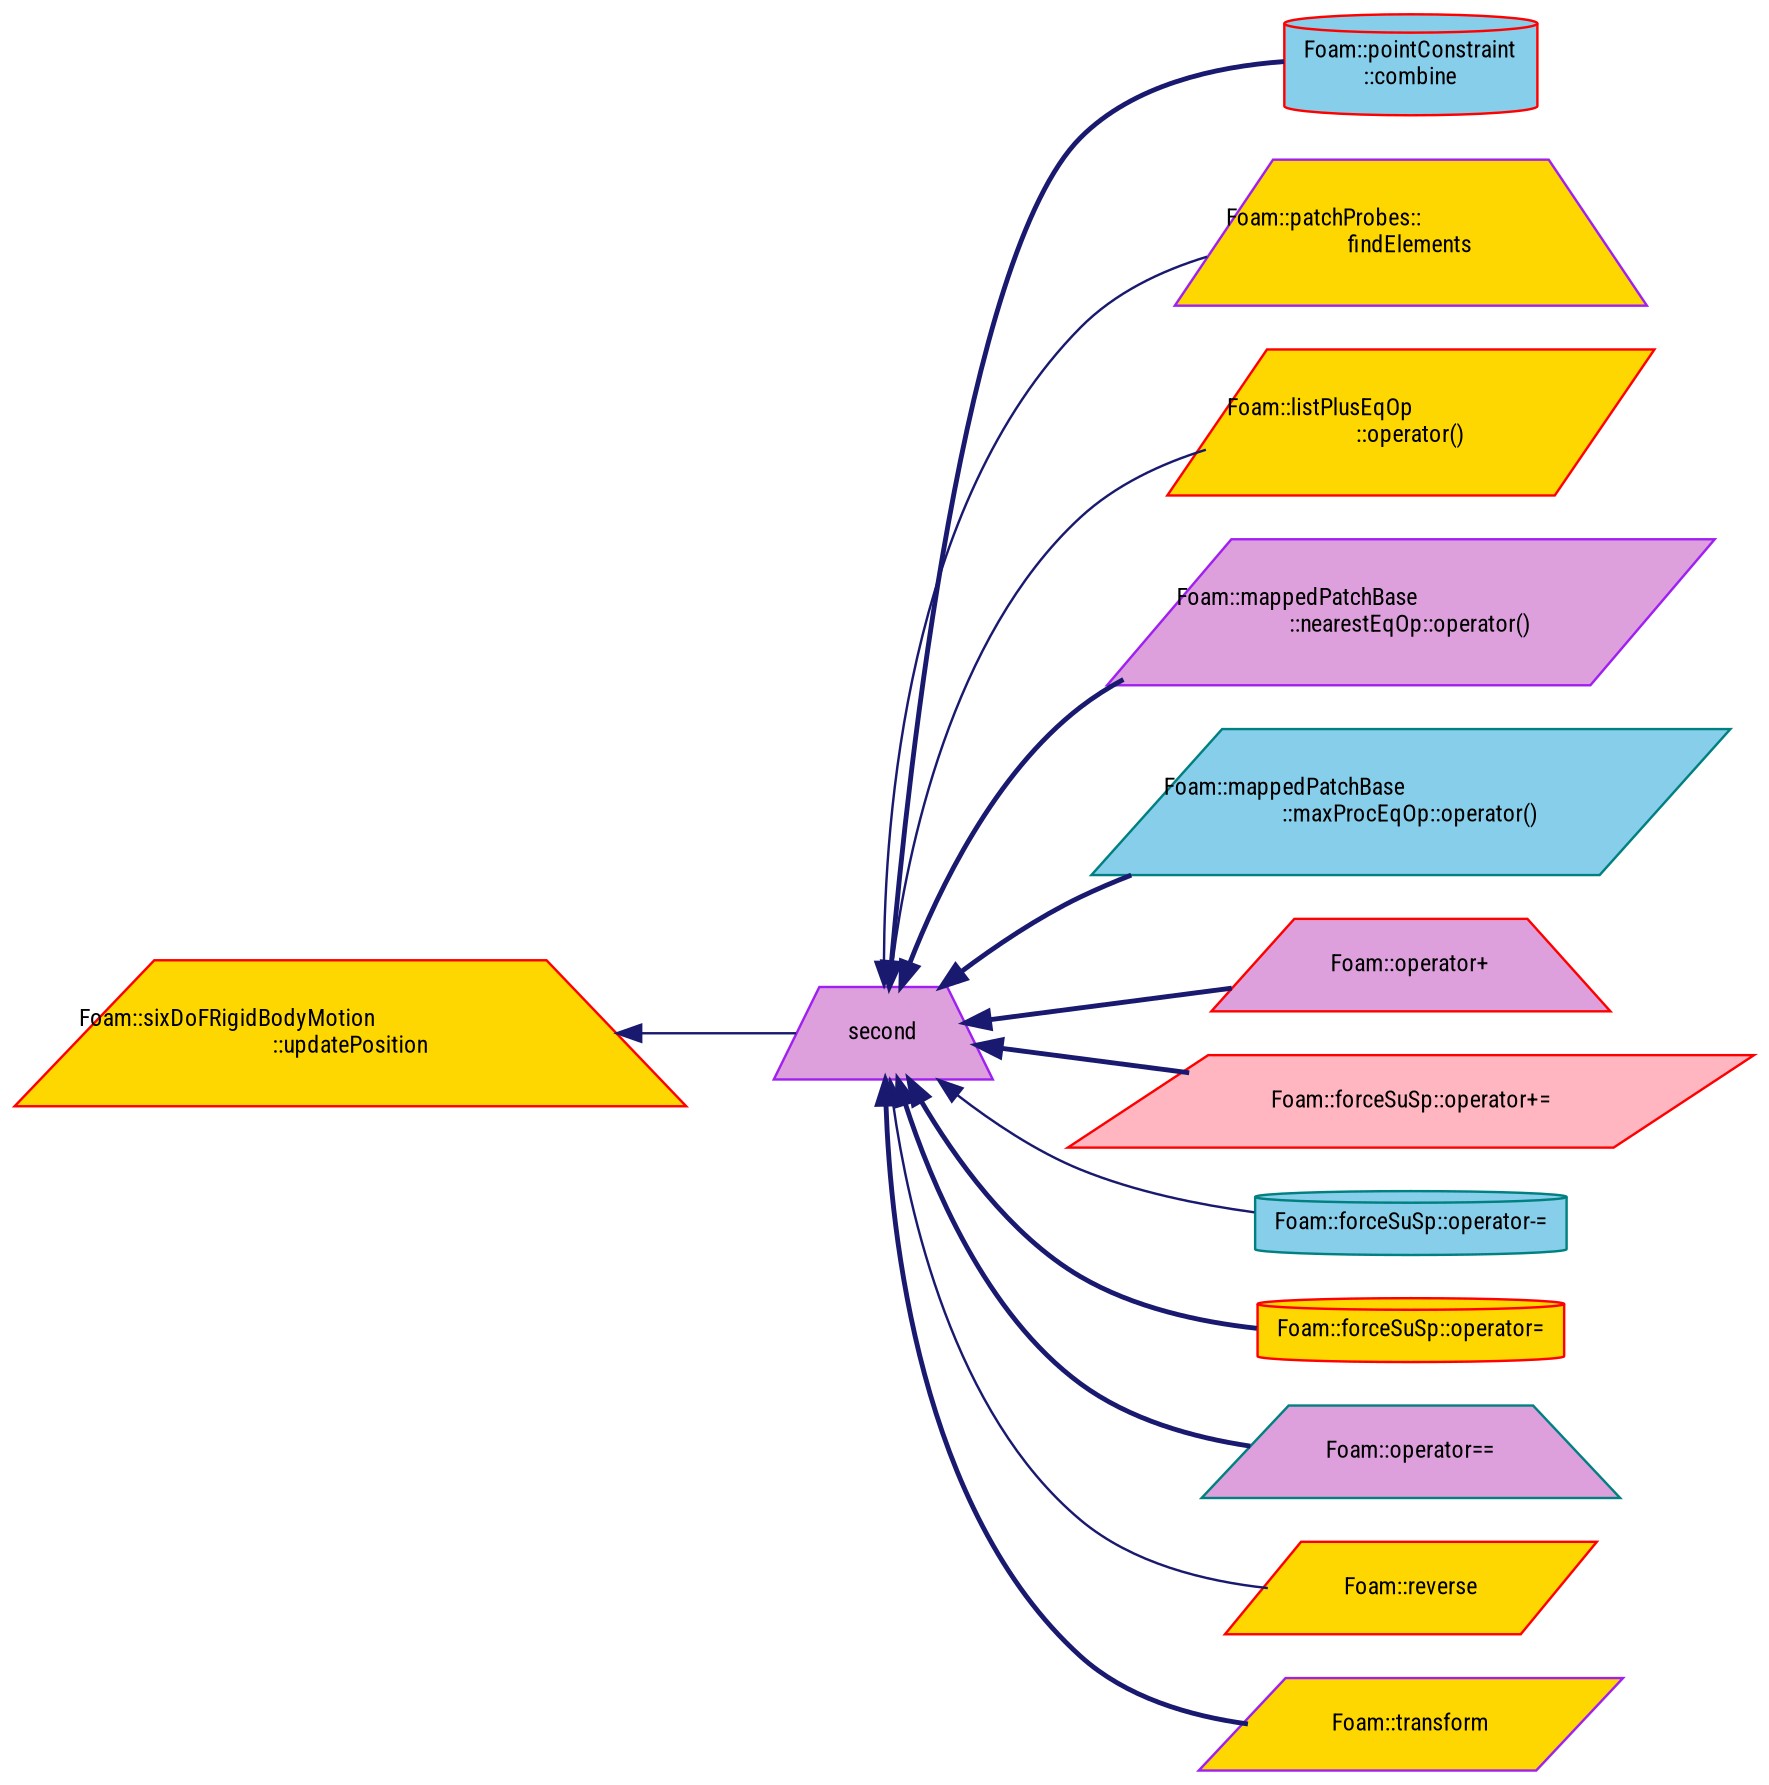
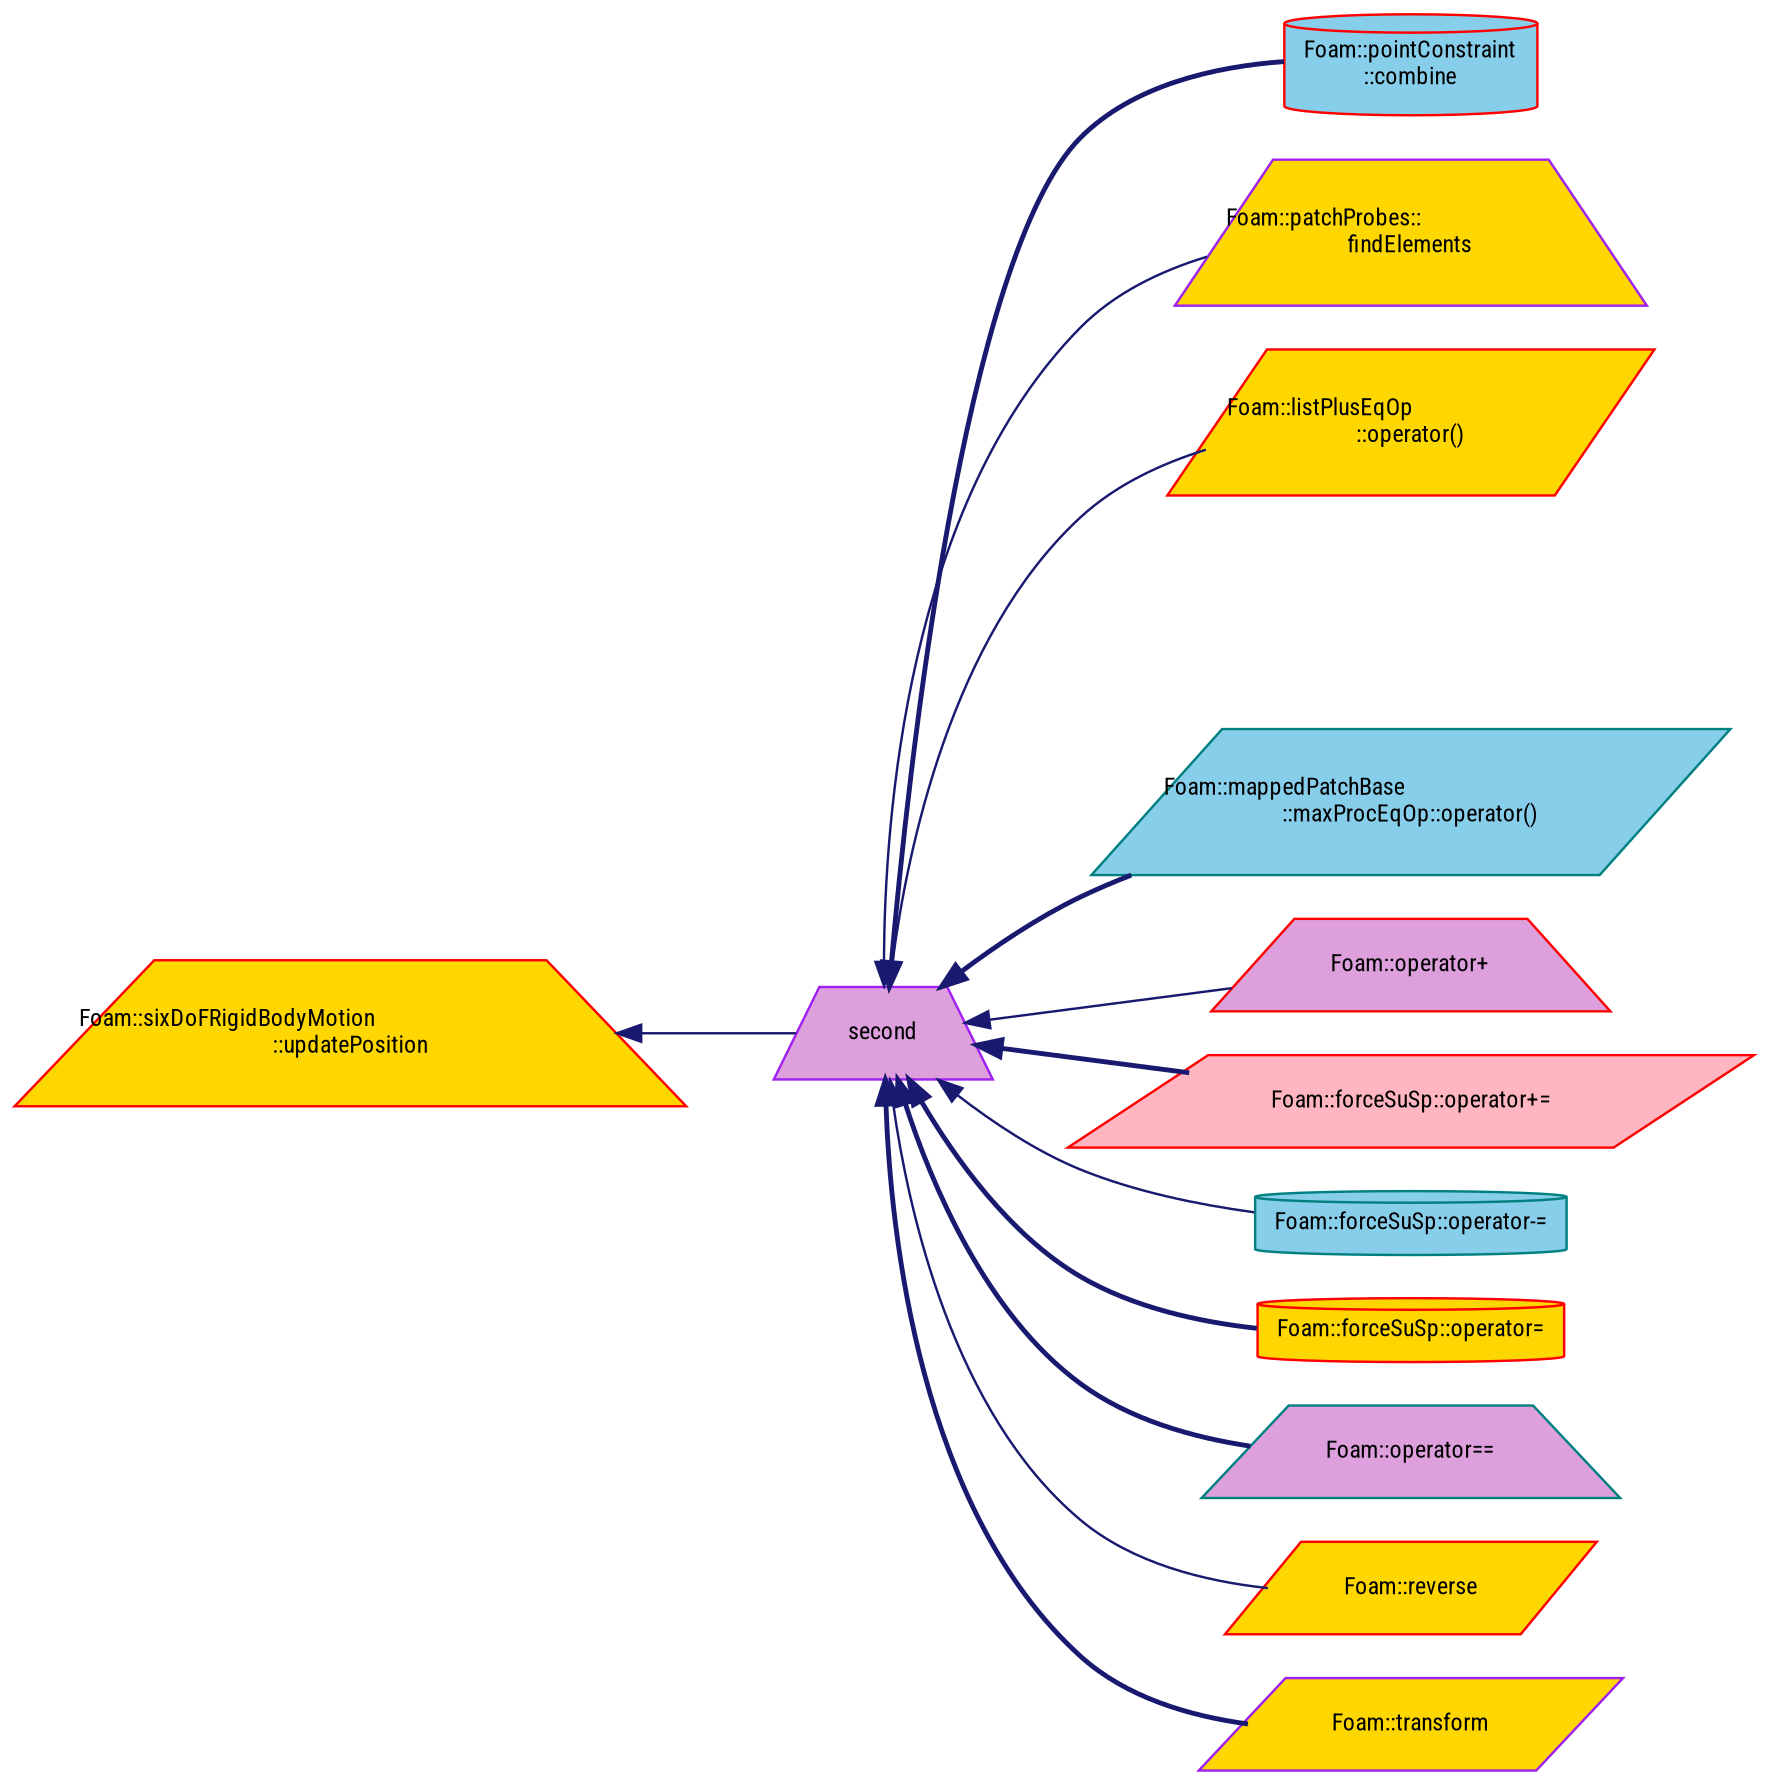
(1411, 612) -> none
(1111, 1004) -> (1111, 1004)
